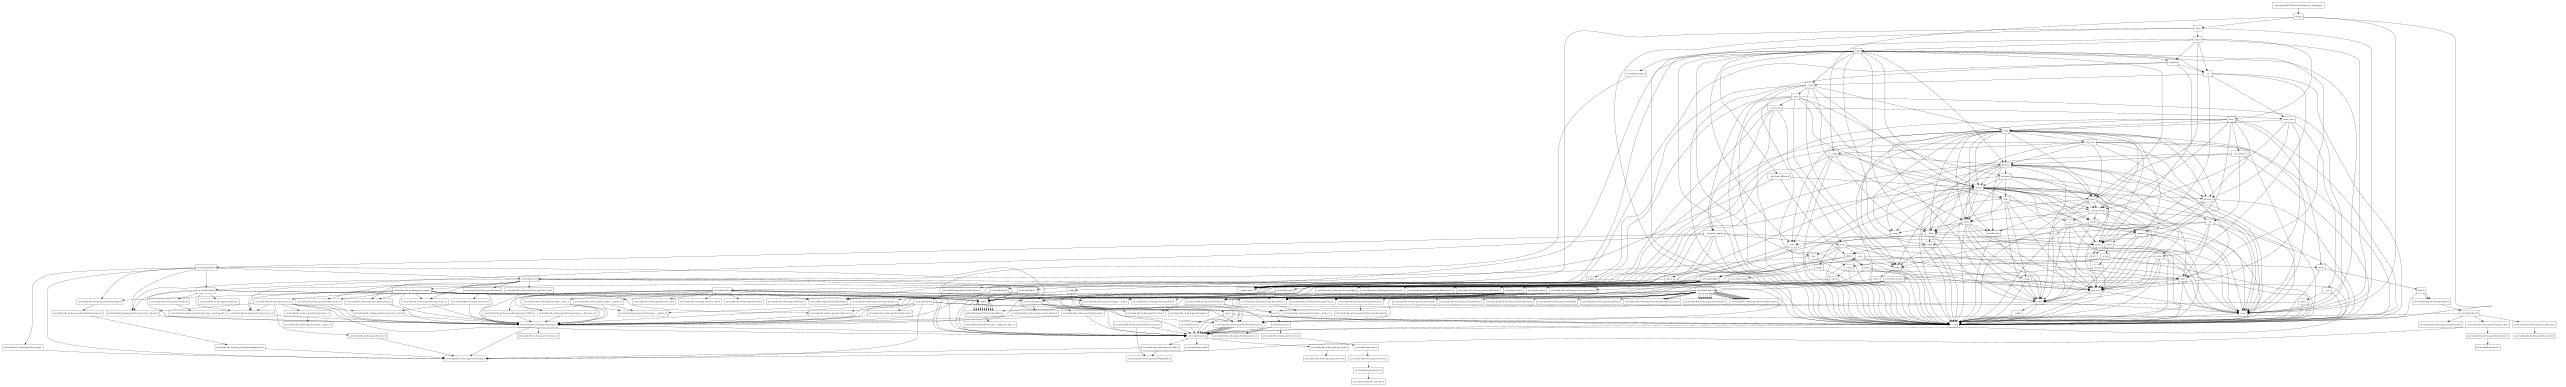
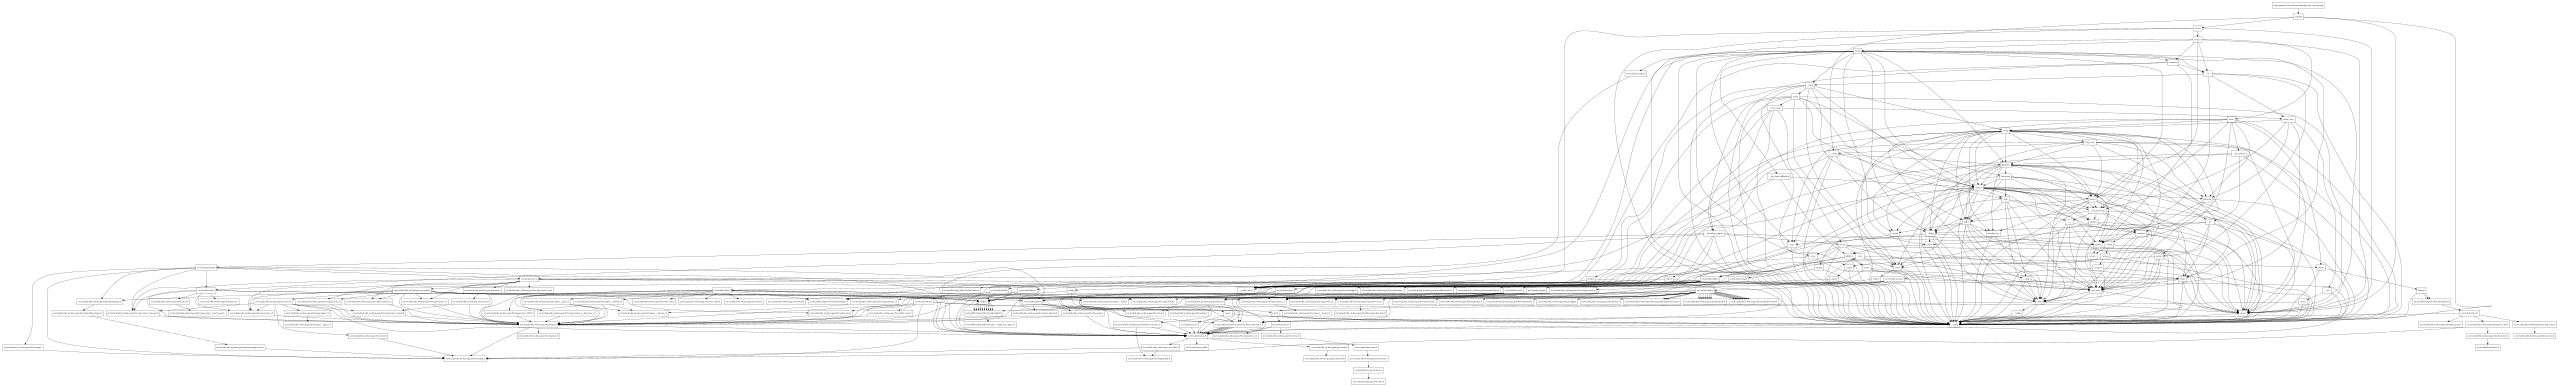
(2298, 5) -> (2298, 5)
none -> (716, 276)
(1248, 308) -> (1193, 319)
